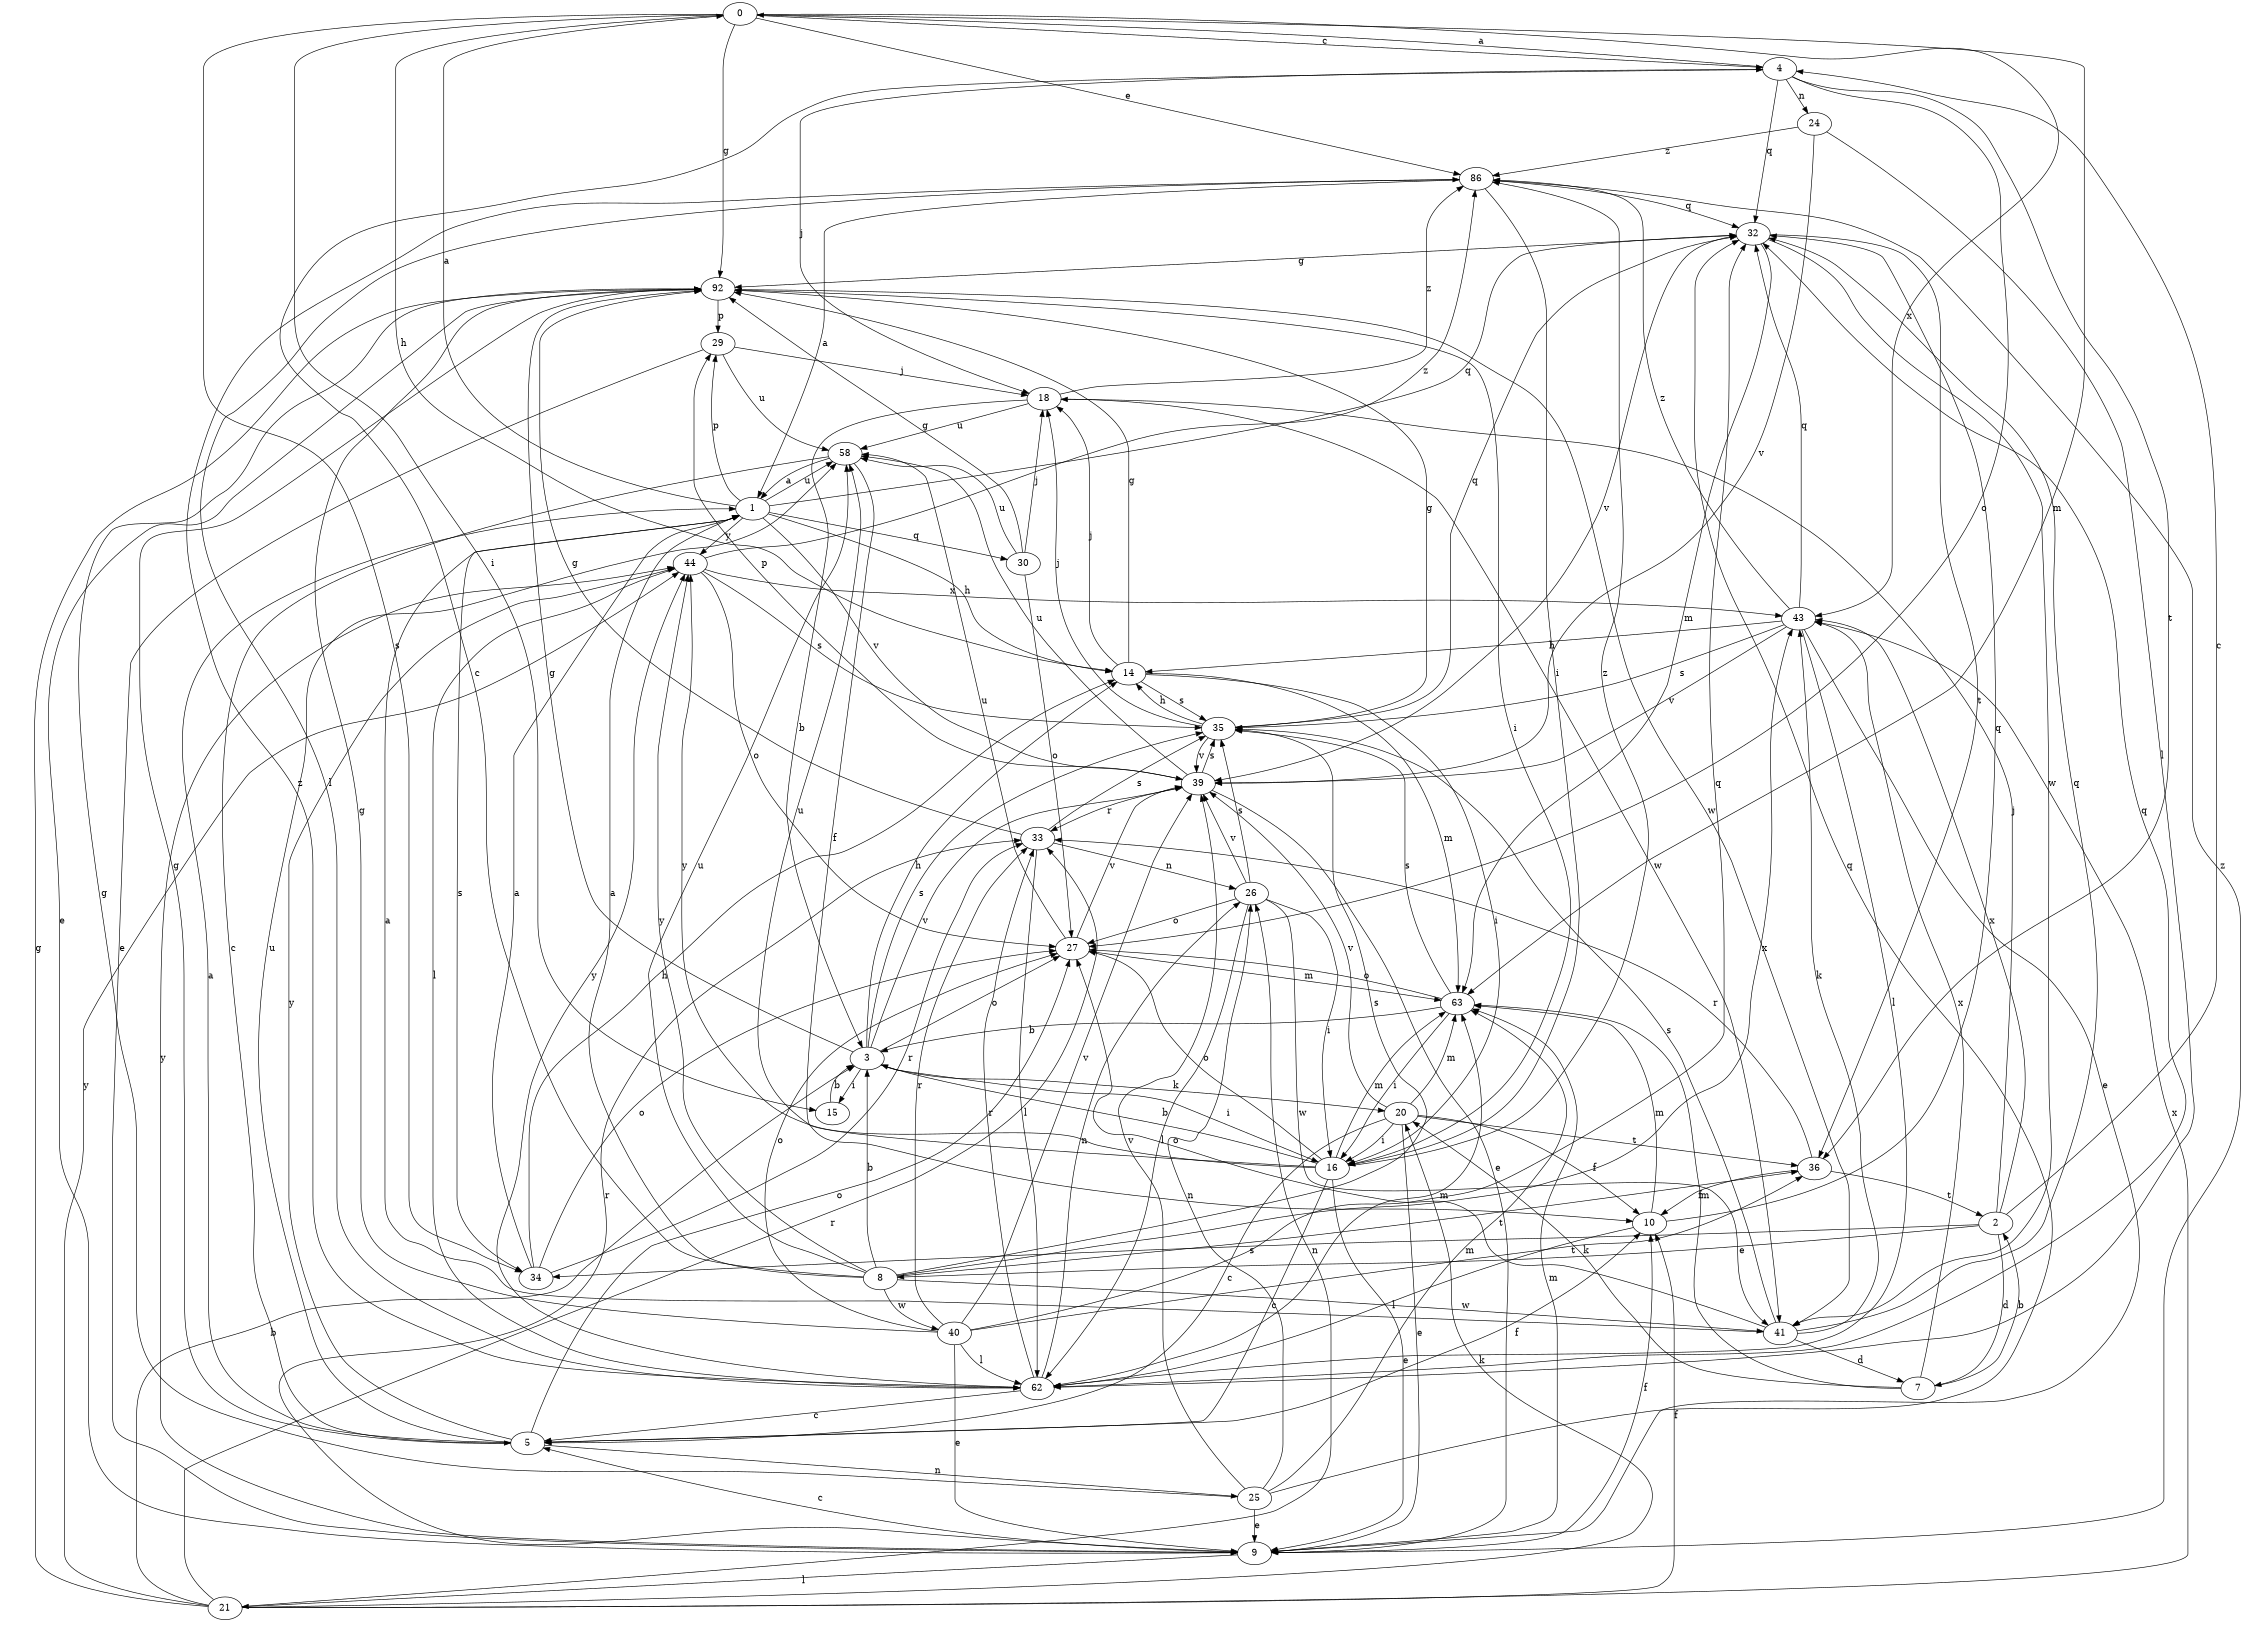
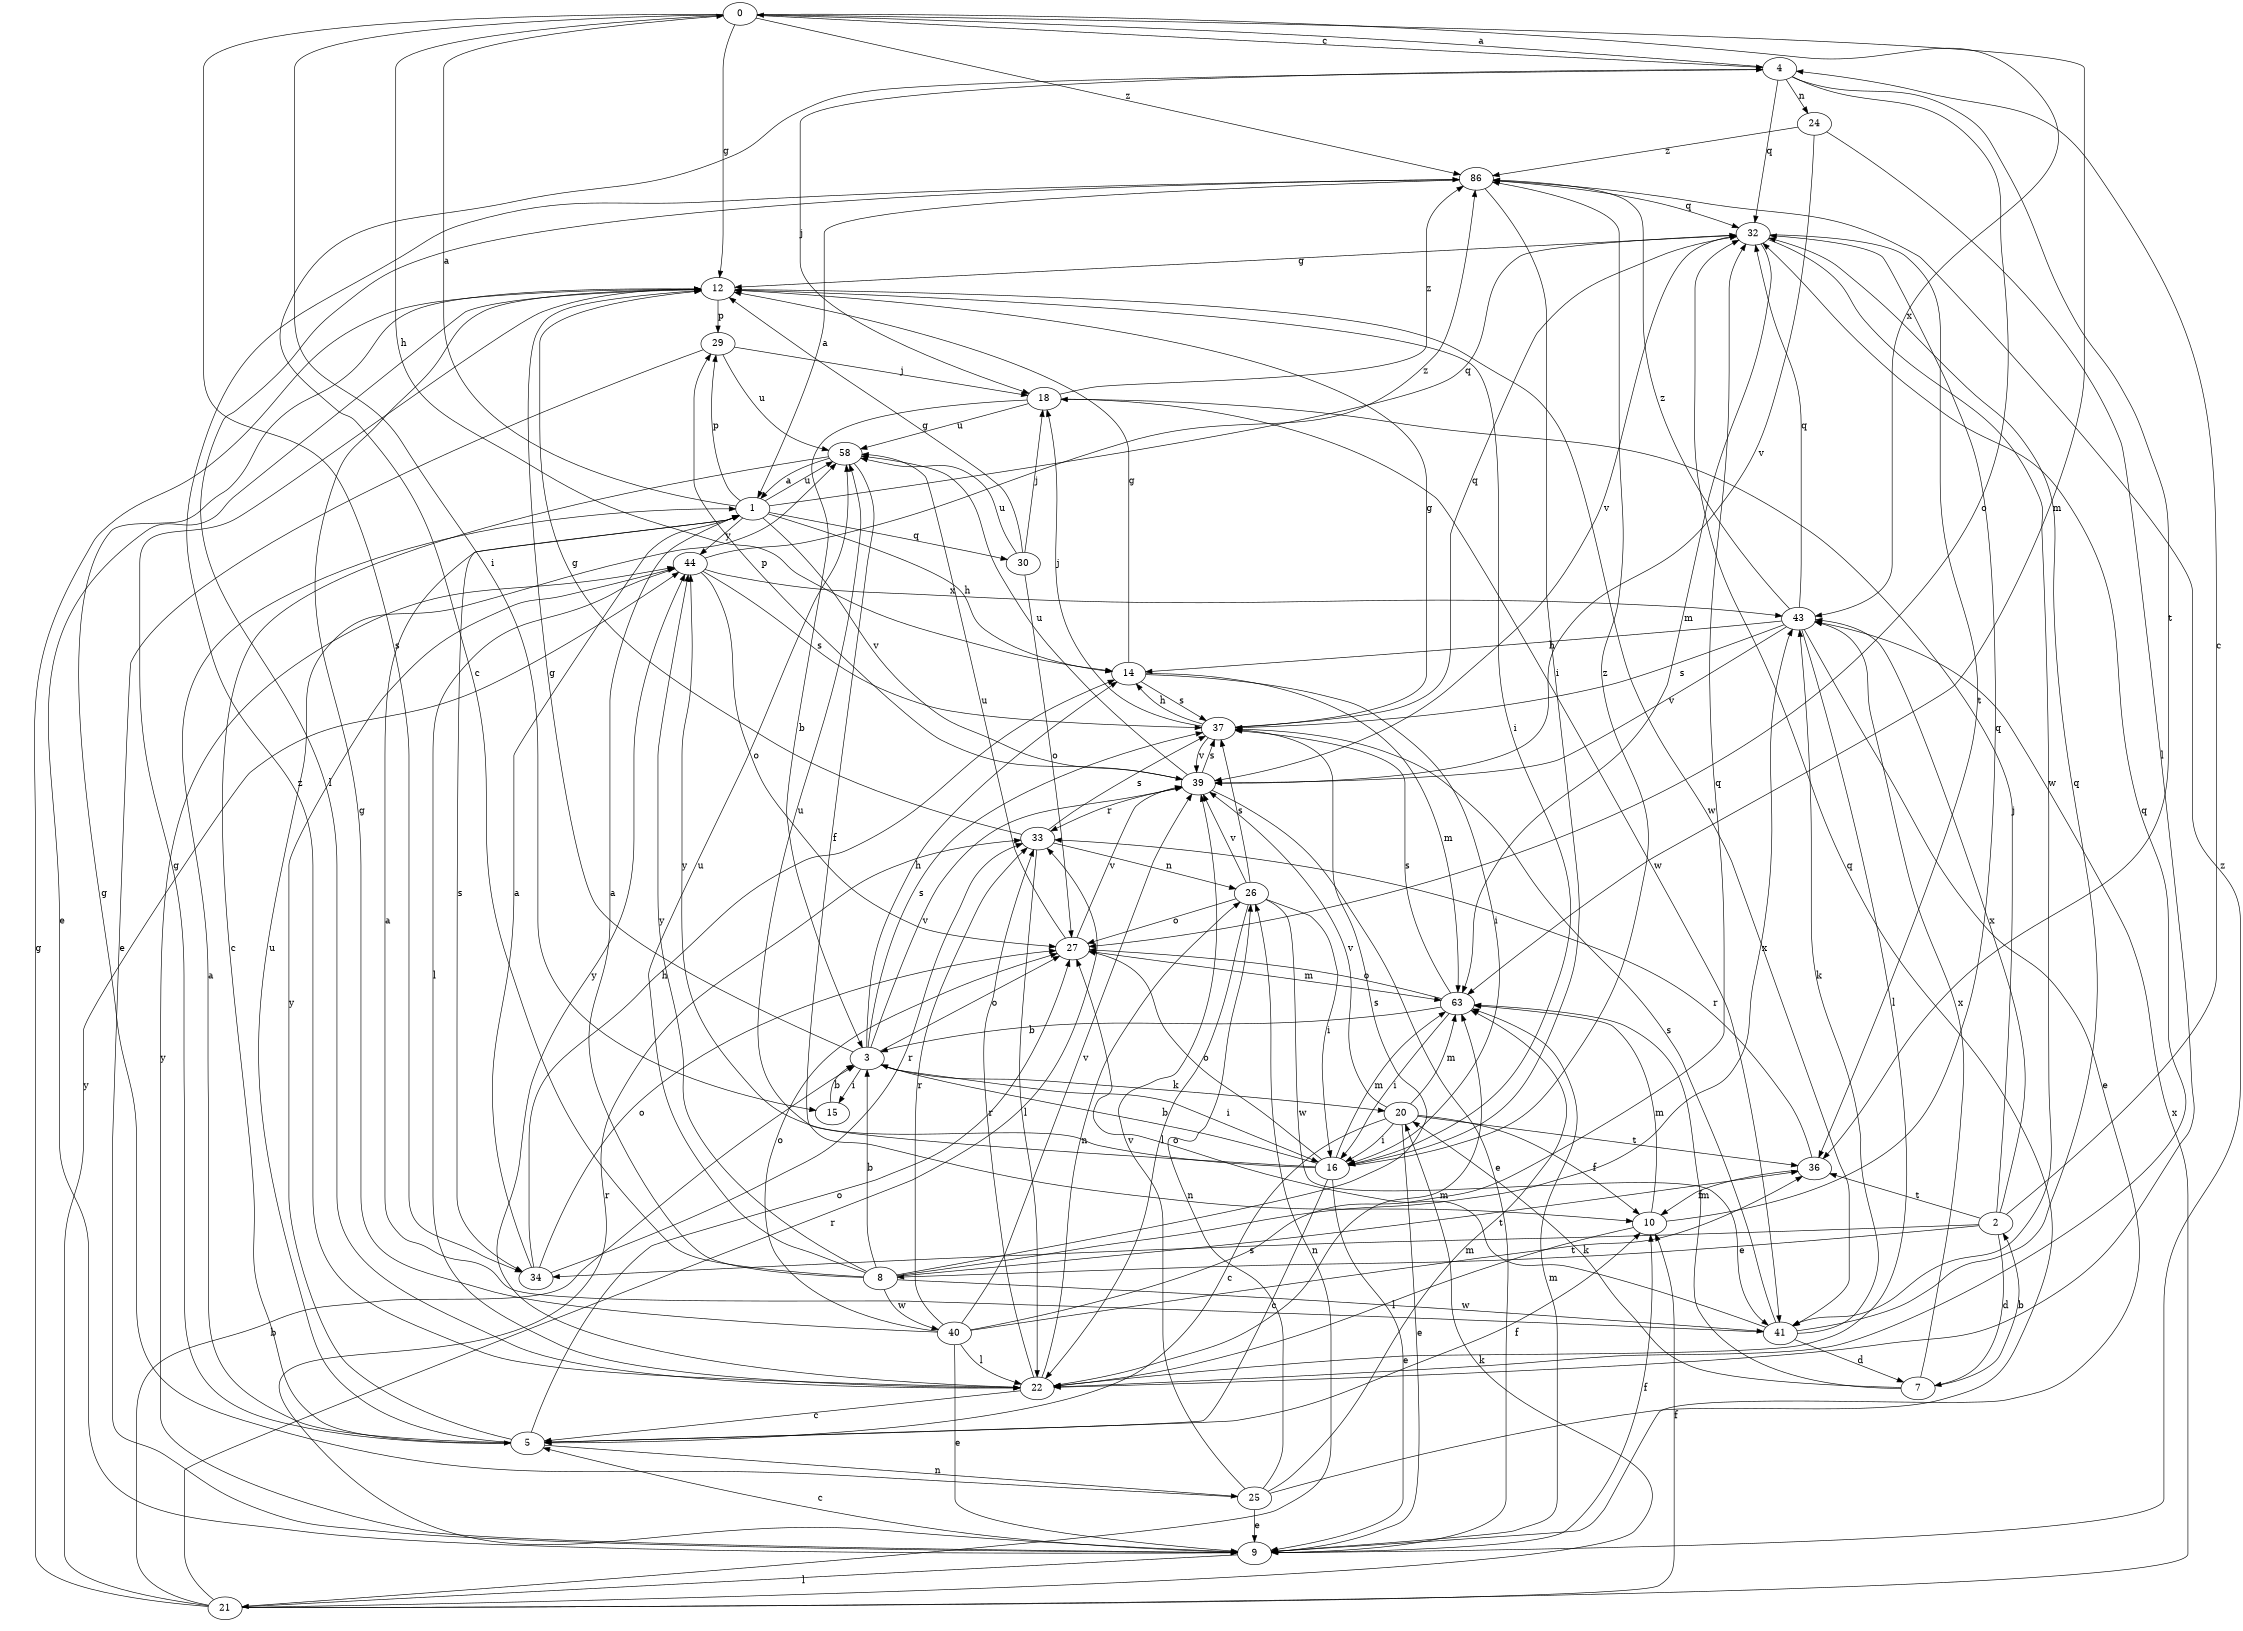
(1128, 96) -> (1128, 96)
(718, 289) -> (718, 289)
(1090, 538) -> none
(1219, 729) -> (1219, 729)
(1909, 1187) -> (1908, 1197)
(1037, 1388) -> (1037, 1388)
